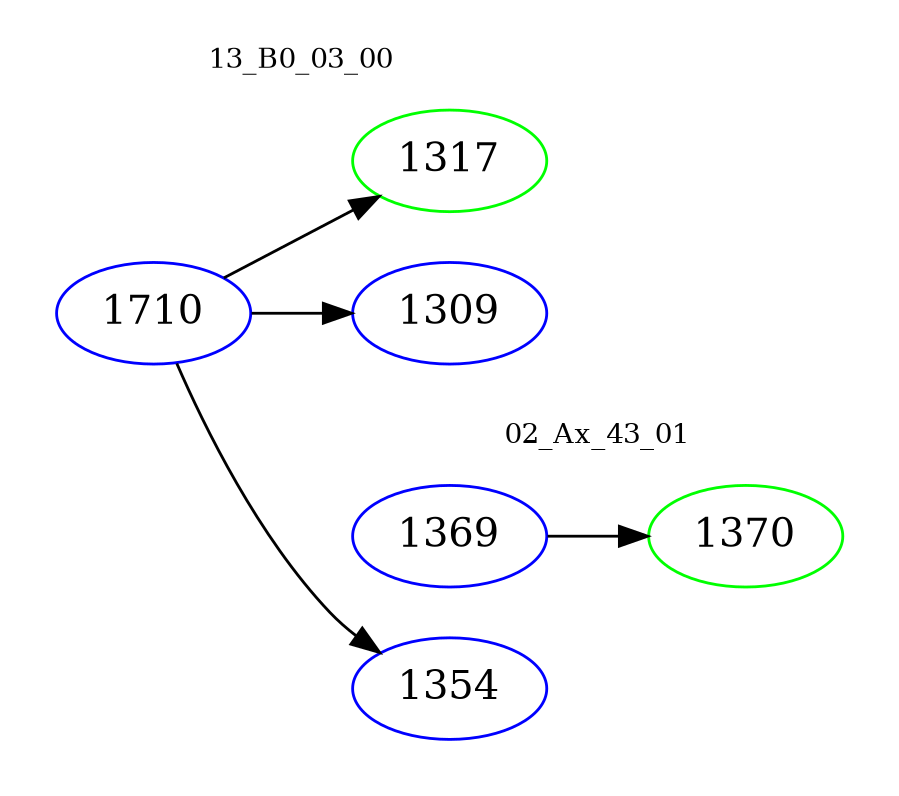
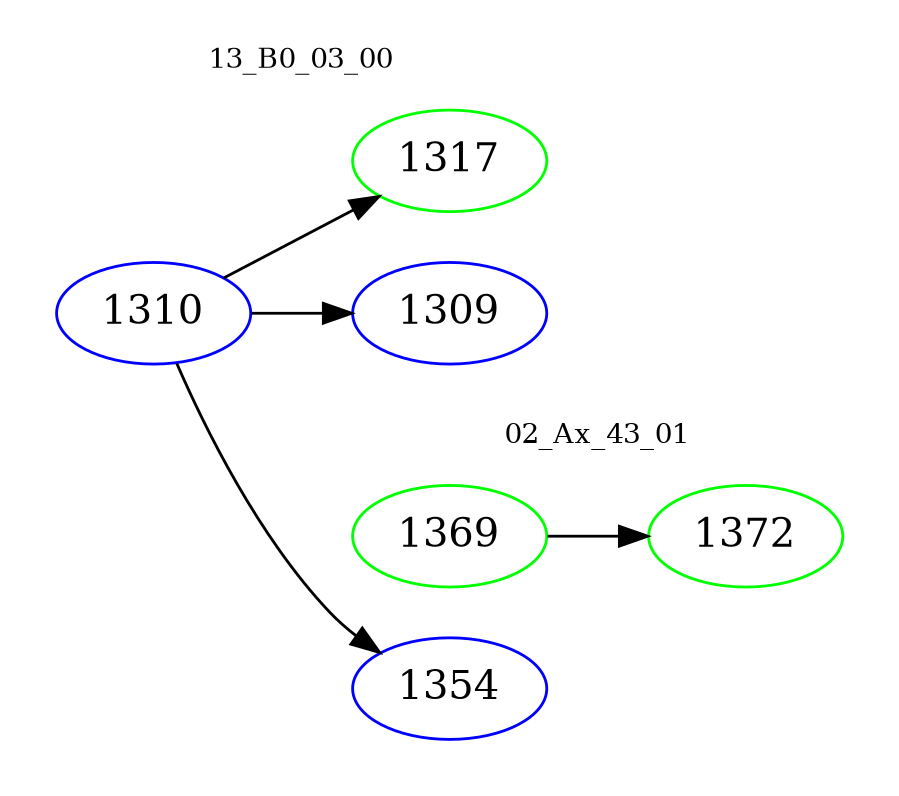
(154, 313) -> (154, 313)
(450, 536) -> (450, 536)
(746, 536) -> (746, 536)
